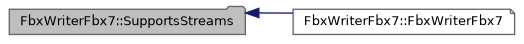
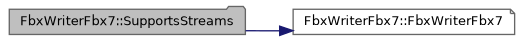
(276, 13) -> (262, 31)
